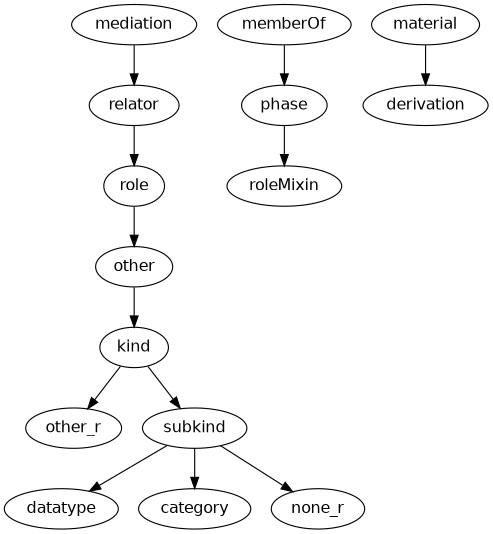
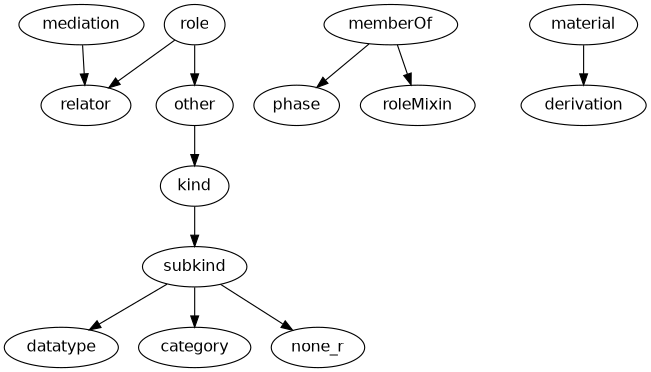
(134, 140) -> (146, 61)
(284, 140) -> (402, 59)
(74, 428) -> none
